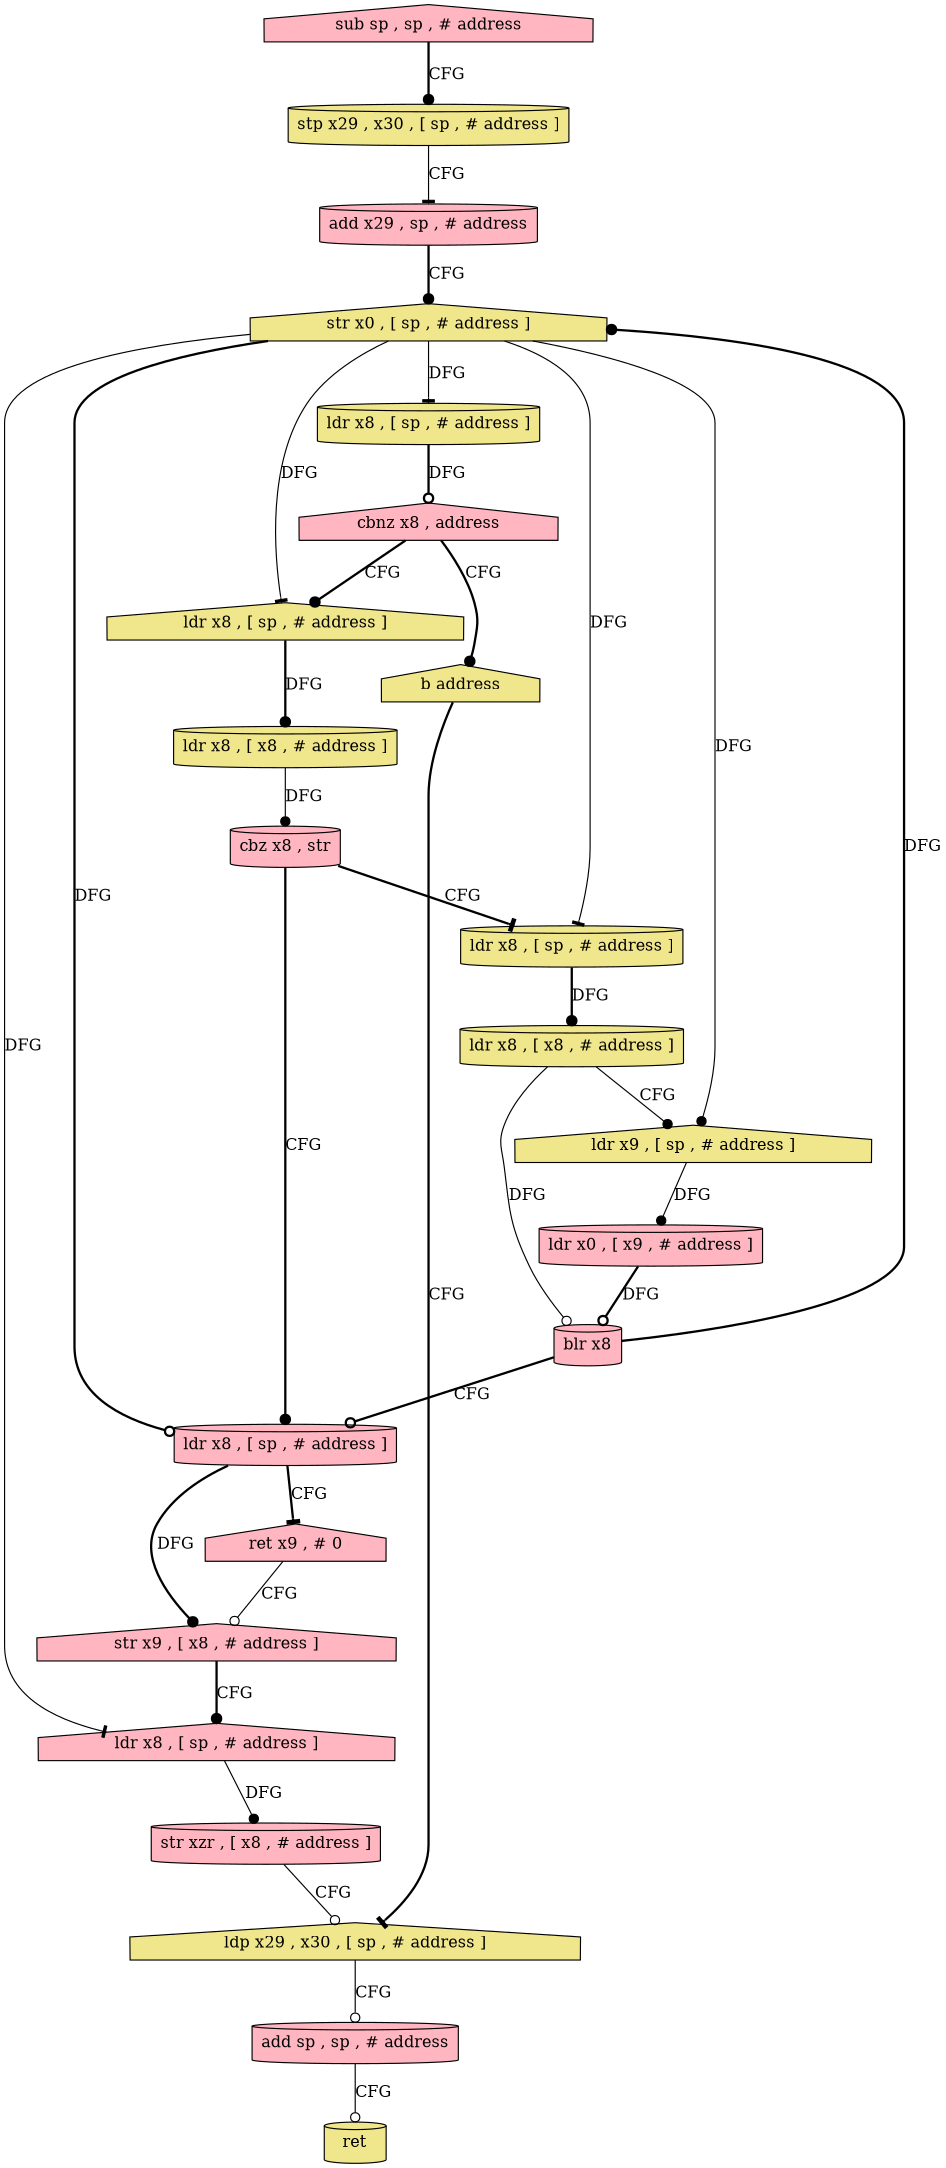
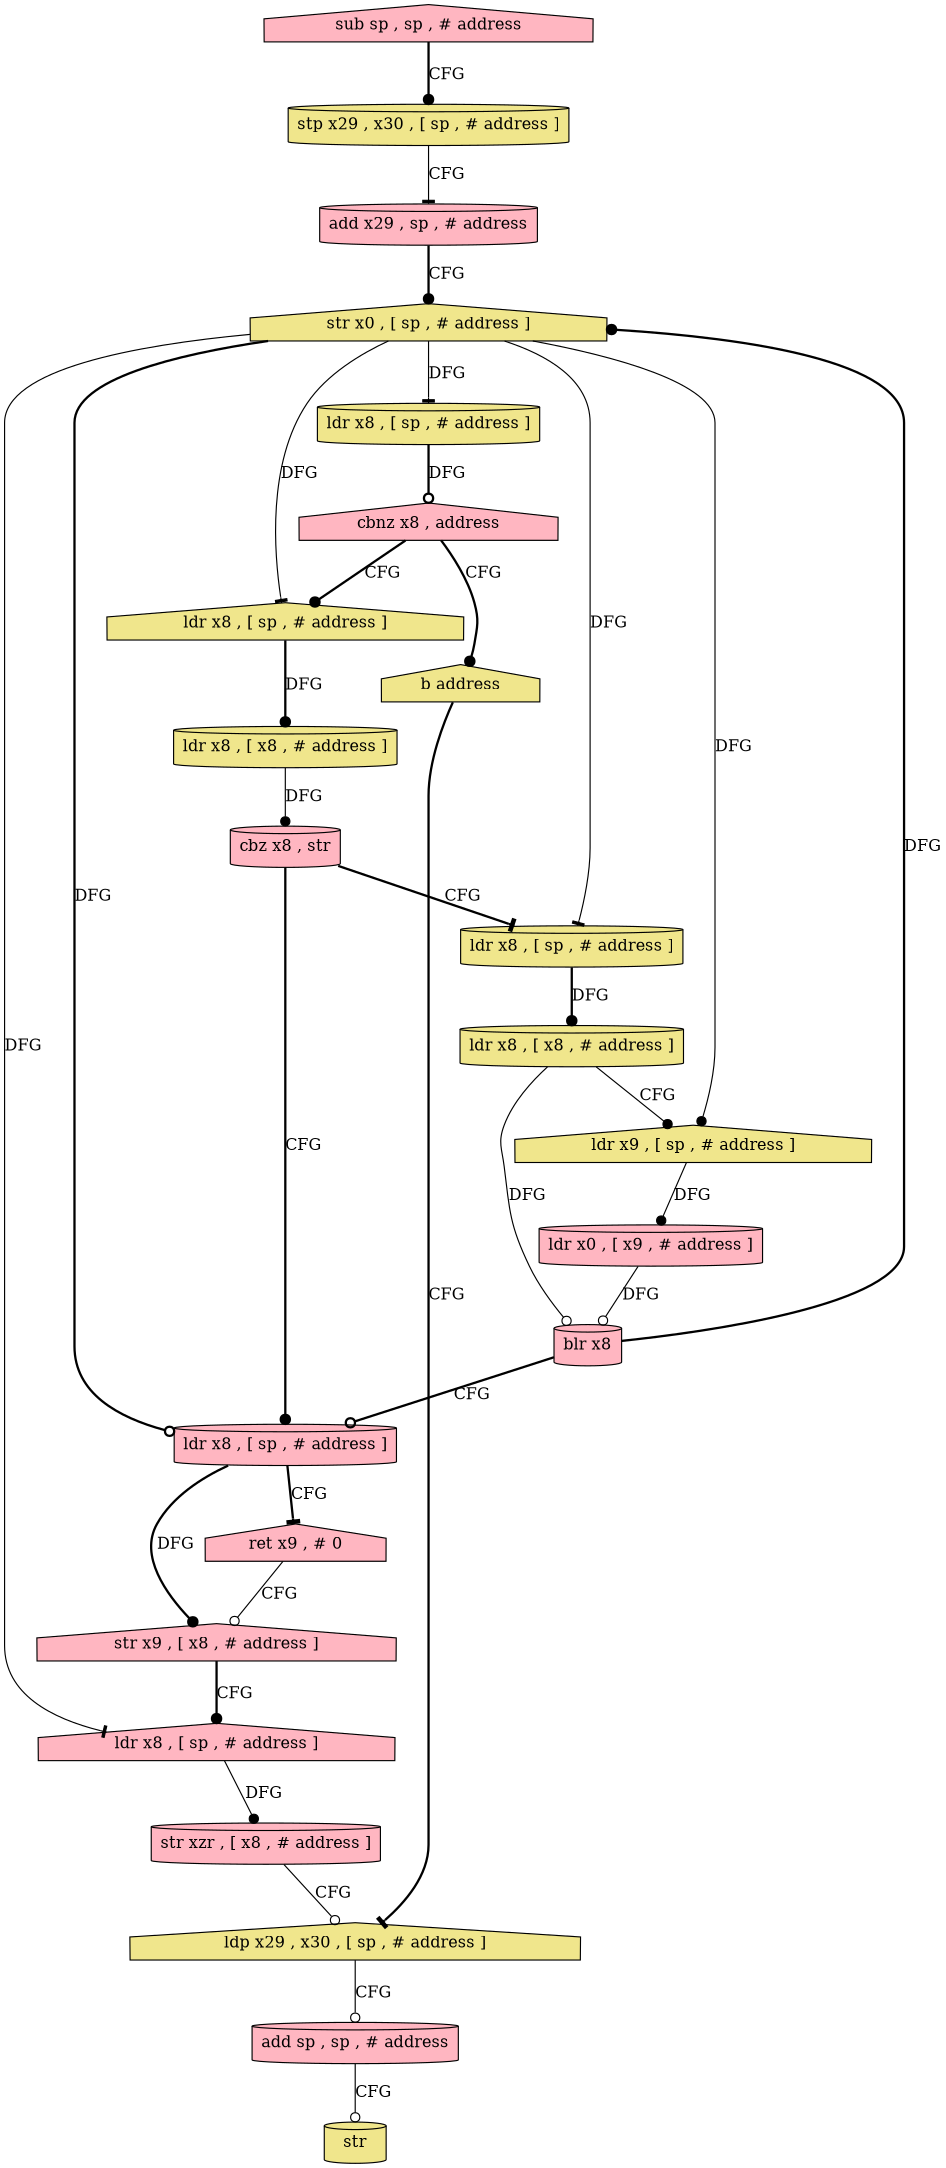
(622, 1291) -> (622, 1291)
(355, 2143) -> (355, 2143)
